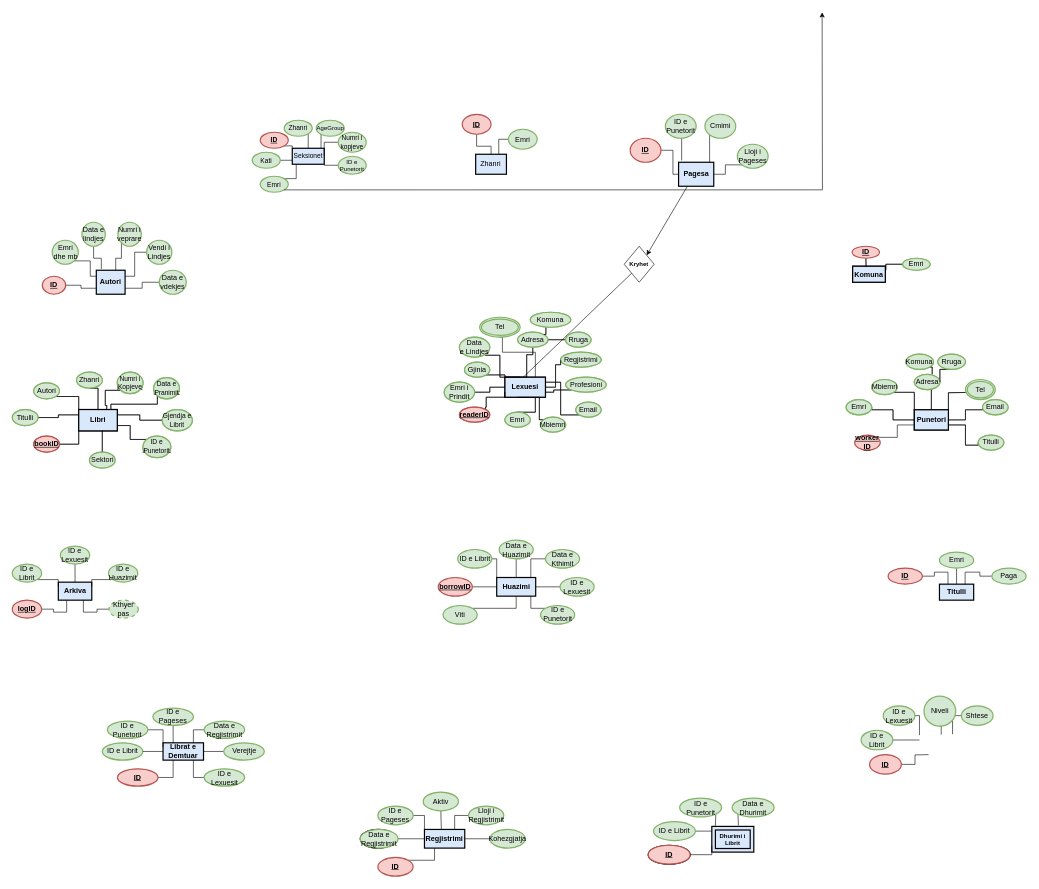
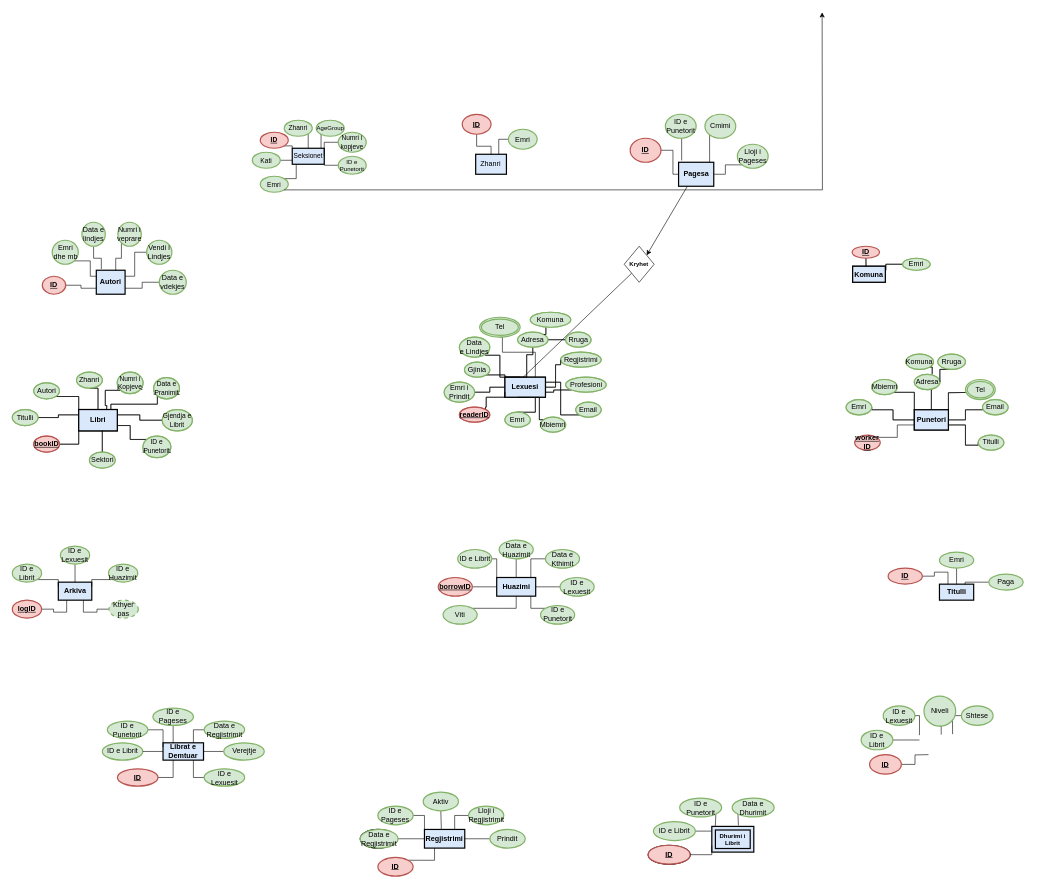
(1009, 576) -> (1006, 582)
(508, 839) -> (508, 839)
